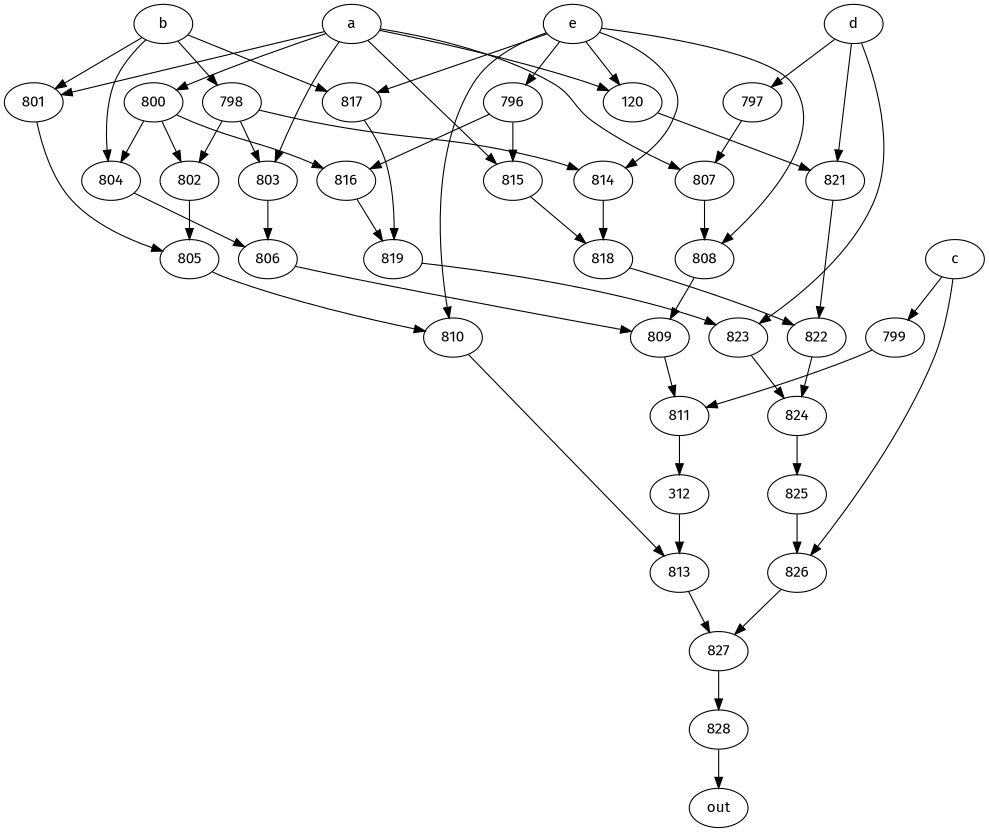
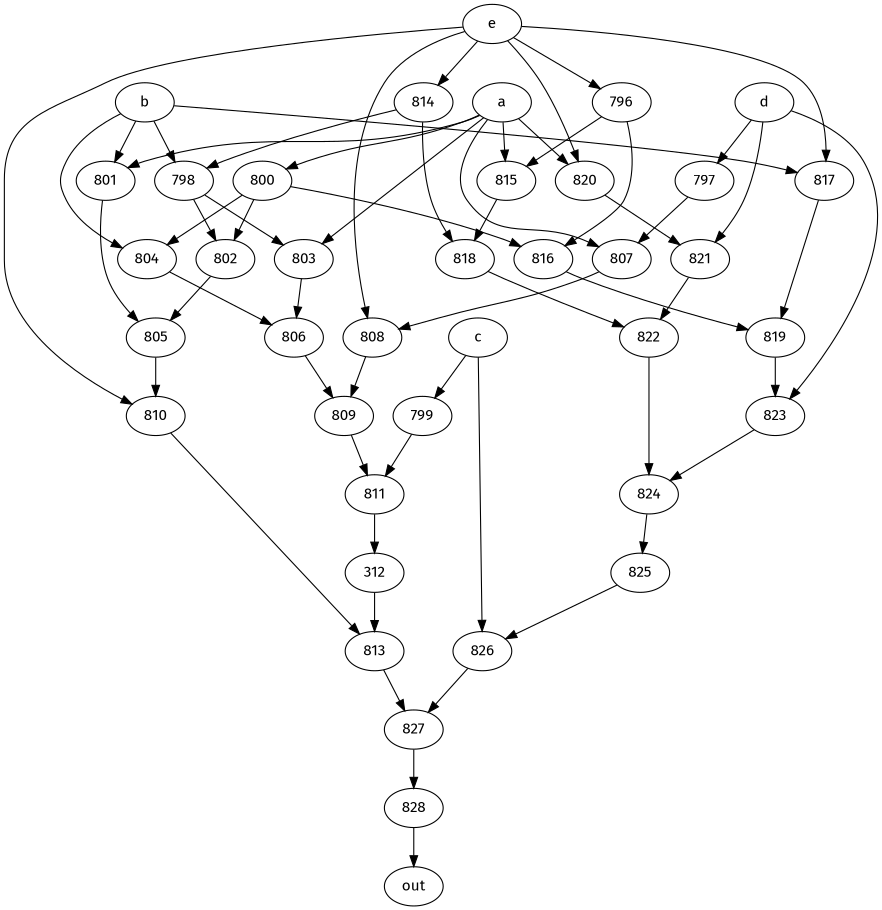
(633, 102) -> (585, 181)
(414, 137) -> (306, 134)
